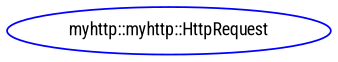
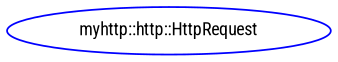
(169, 31) -> (169, 31)
